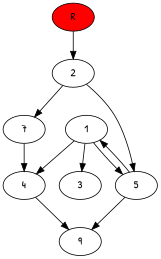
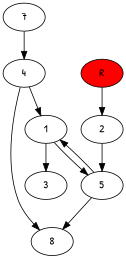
(51, 98) -> none
(58, 155) -> (34, 98)
(80, 242) -> (52, 242)
